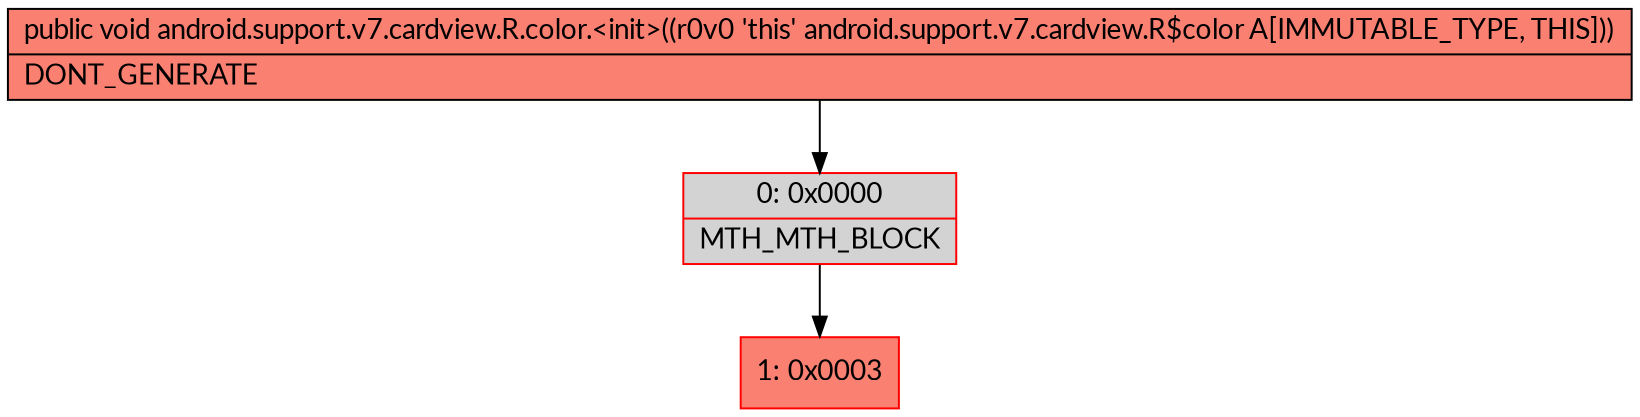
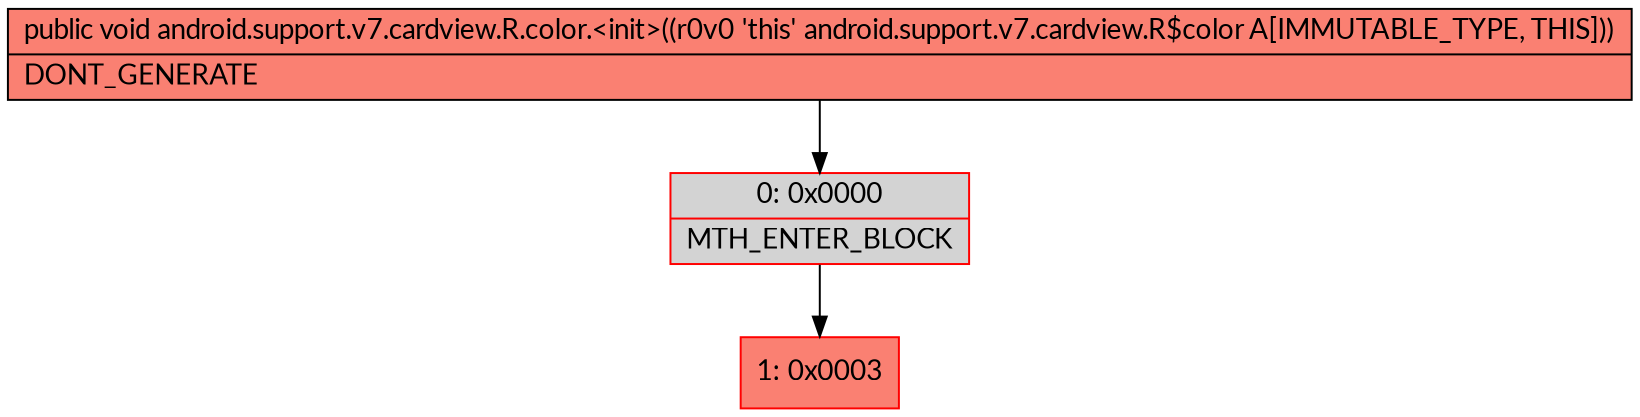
(820, 240) -> (820, 240)
